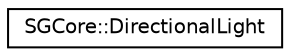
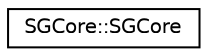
(145, 28) -> (104, 28)
